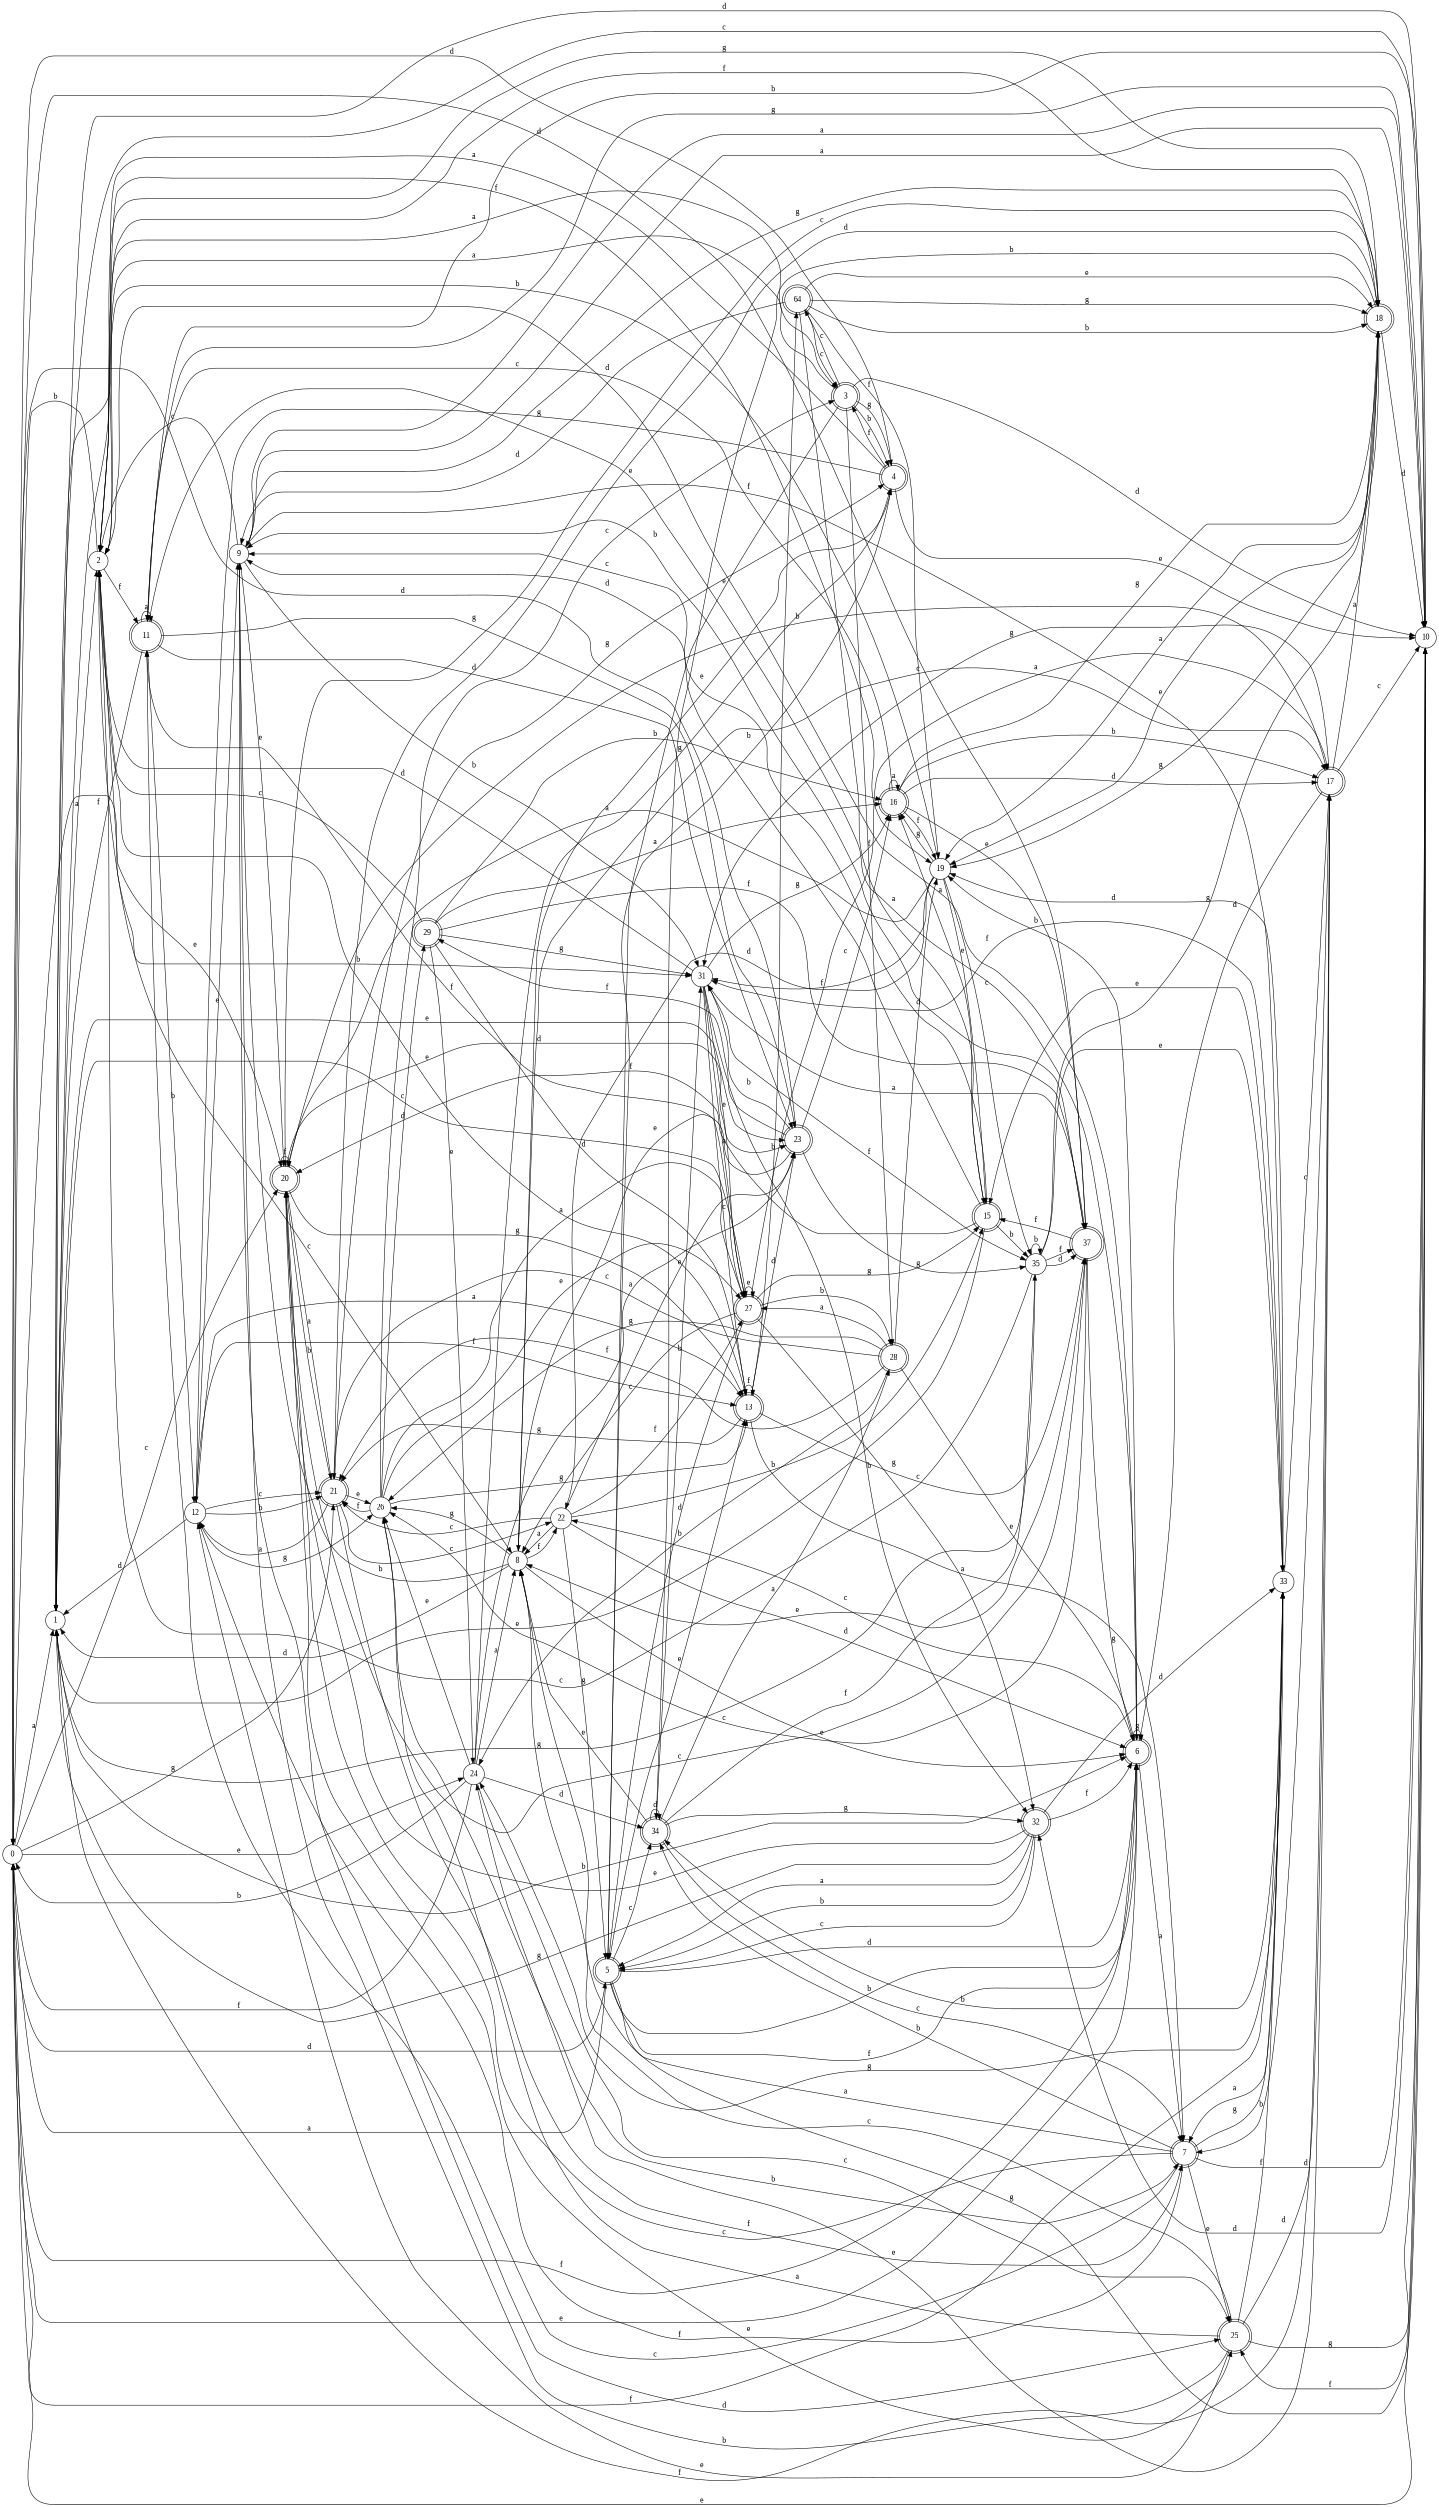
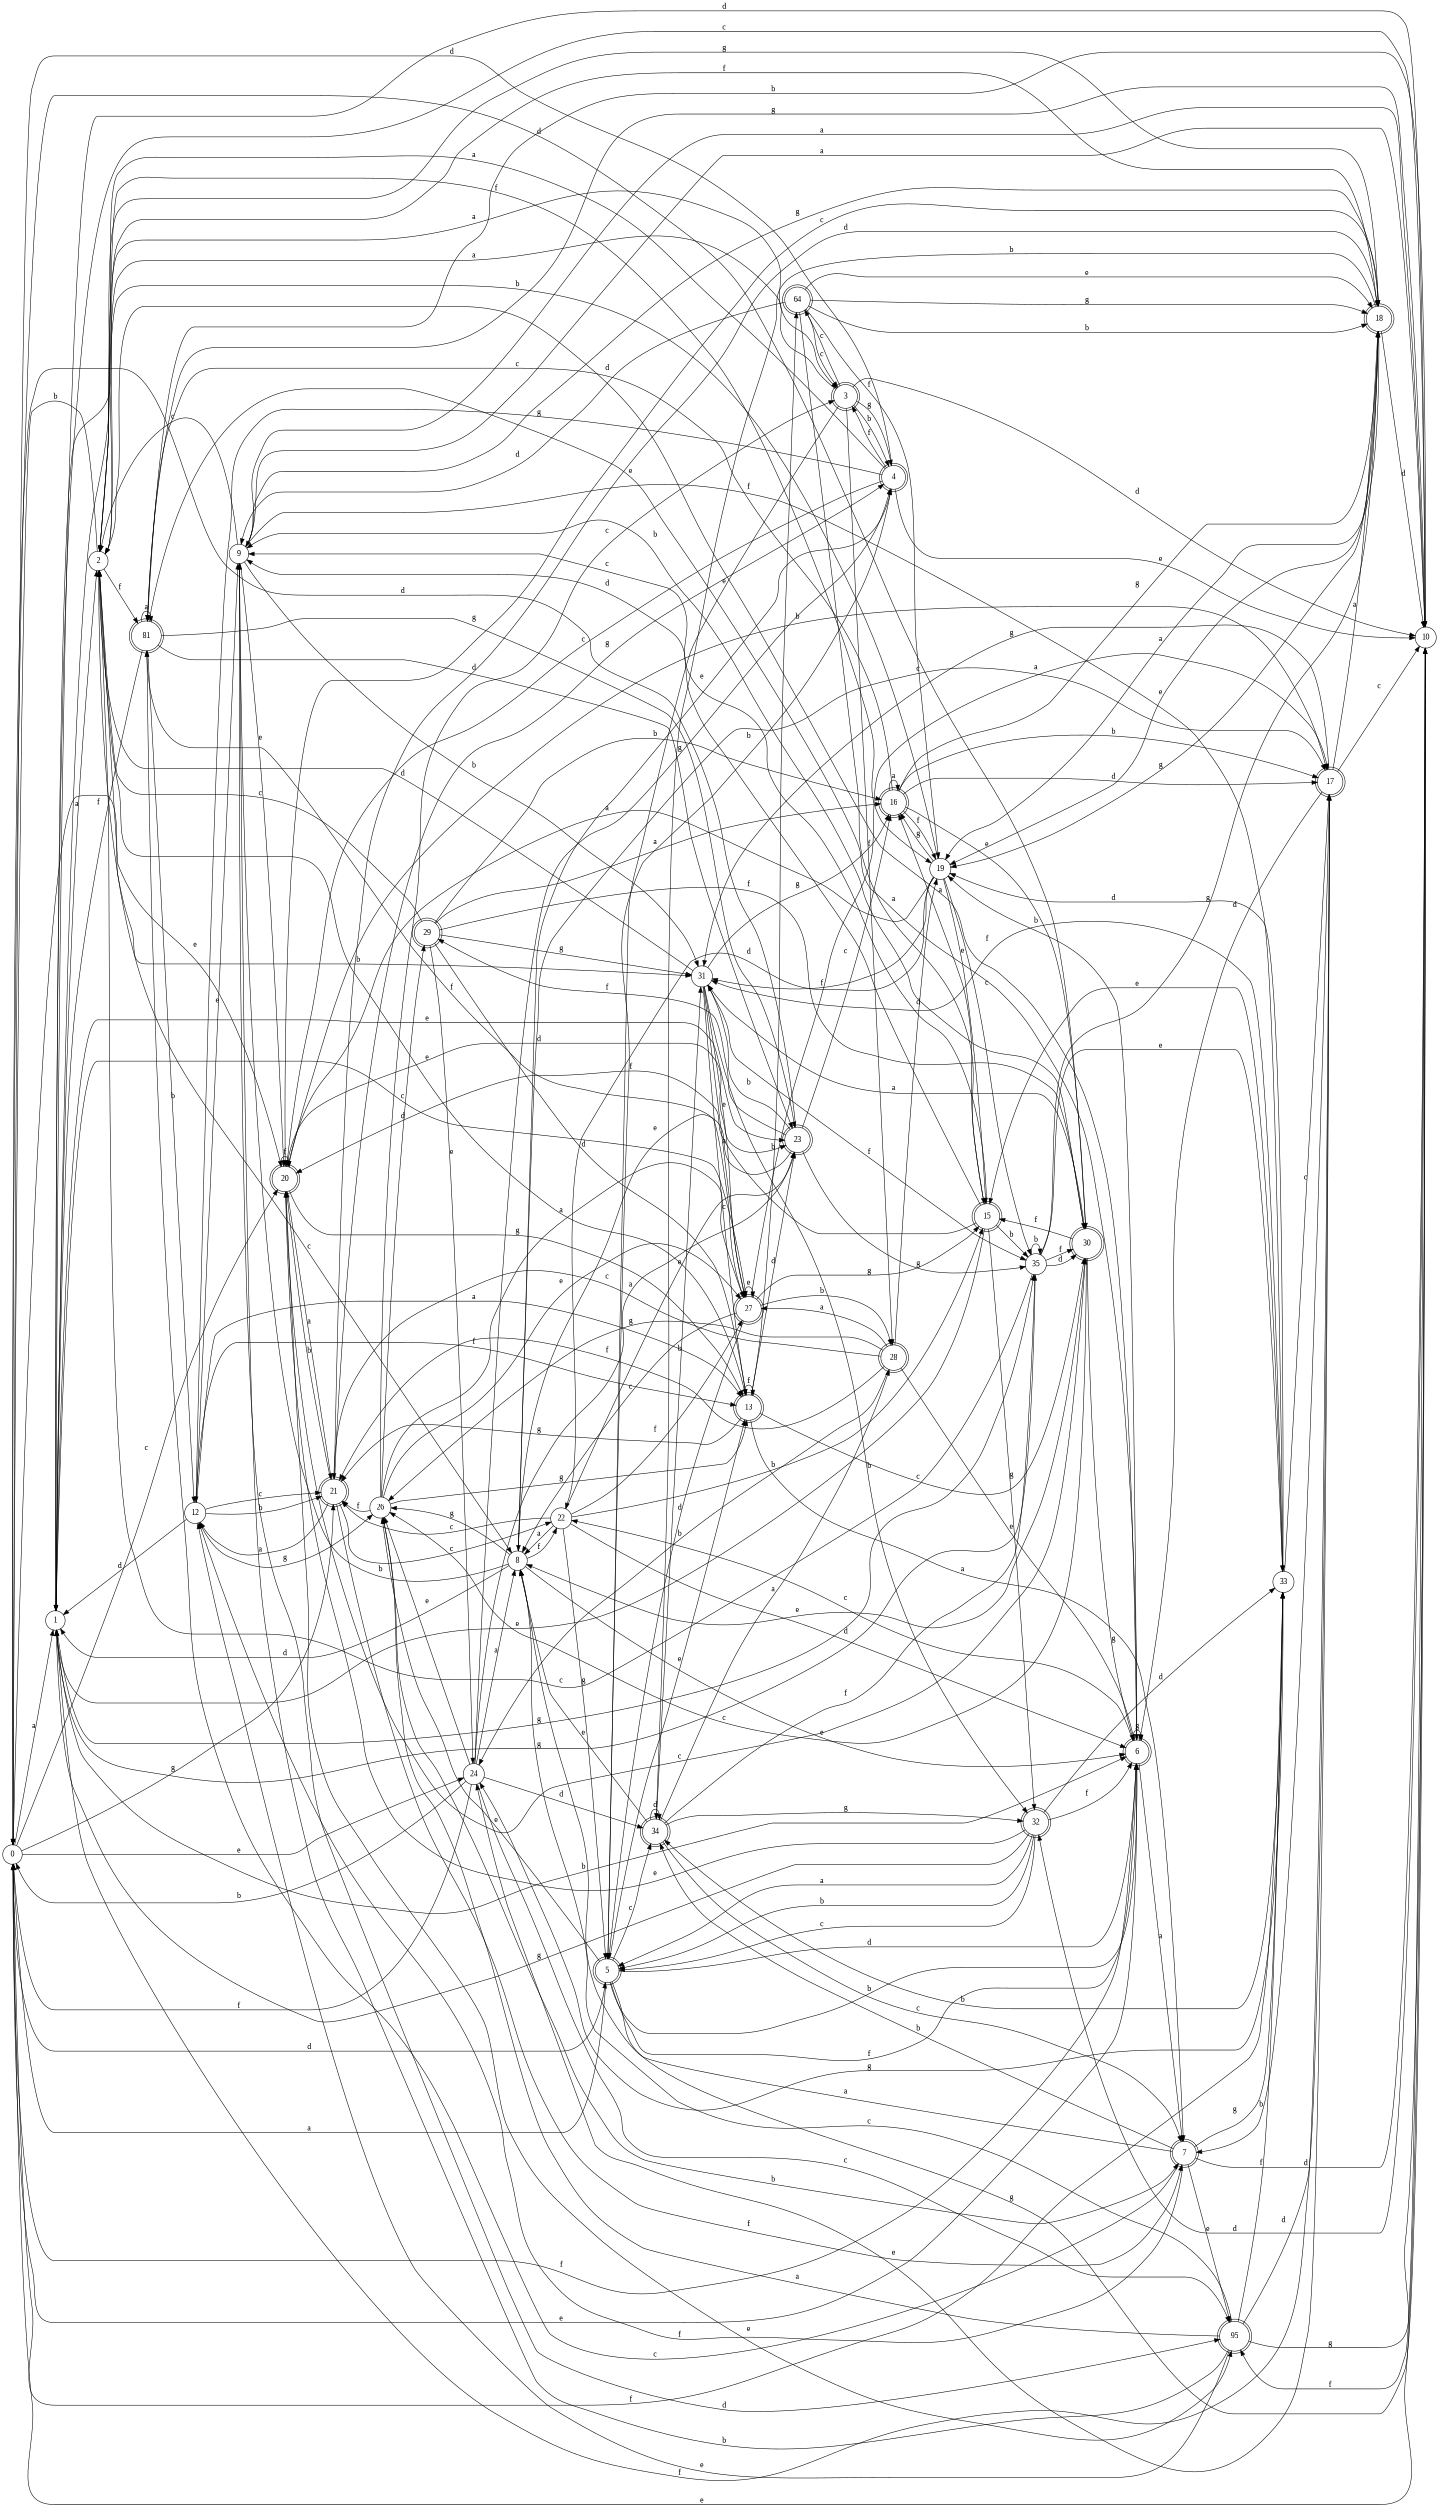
(146, 636) -> (146, 636)
(1087, 1244) -> (1087, 1244)
(356, 1498) -> (450, 1762)
(937, 1539) -> (1013, 1517)
none -> (626, 1708)
(1276, 1884) -> none
(487, 1989) -> (463, 732)
(1235, 2336) -> (1235, 2336)
